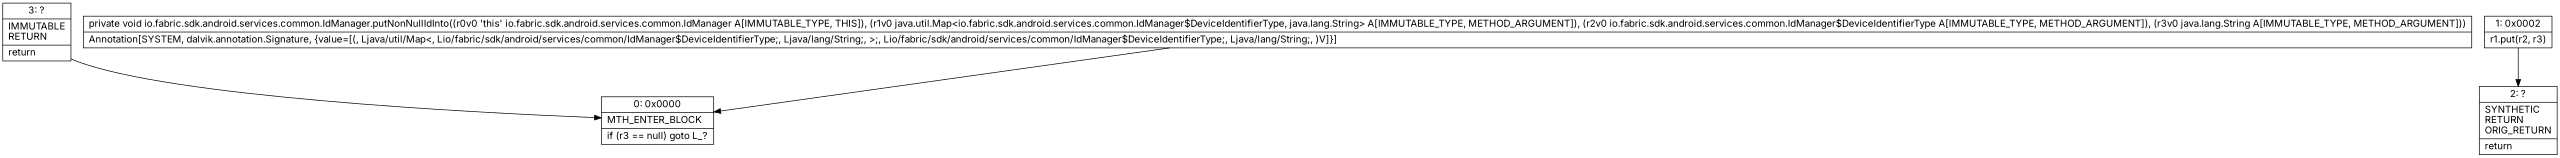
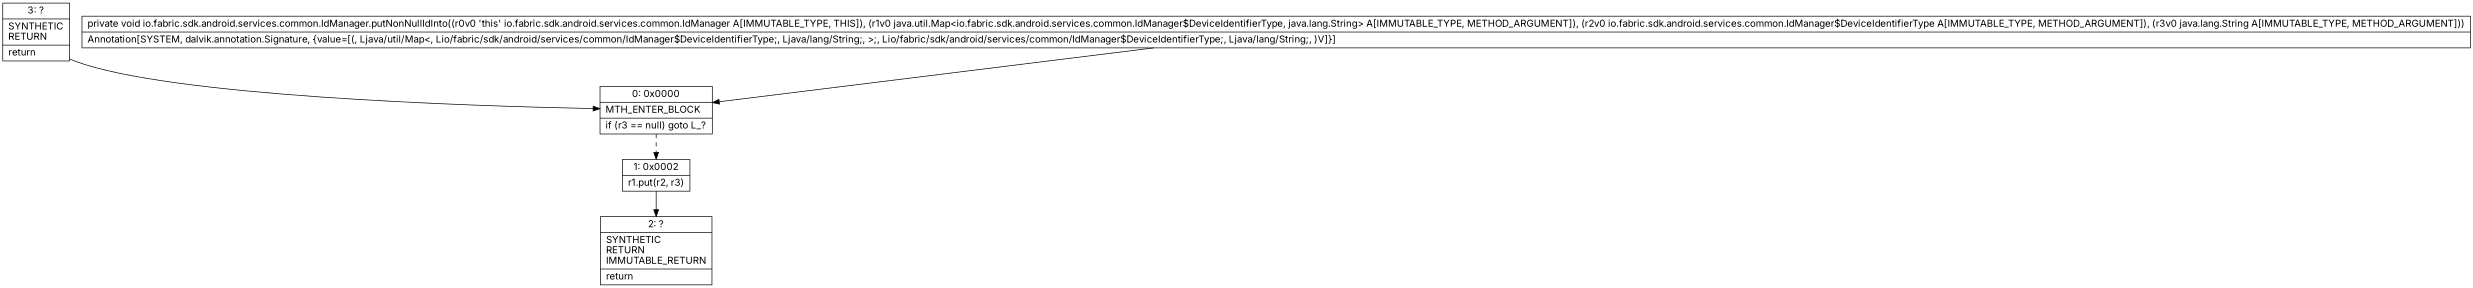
(37, 27) -> (36, 27)
(2518, 131) -> (656, 261)
none -> (656, 143)
